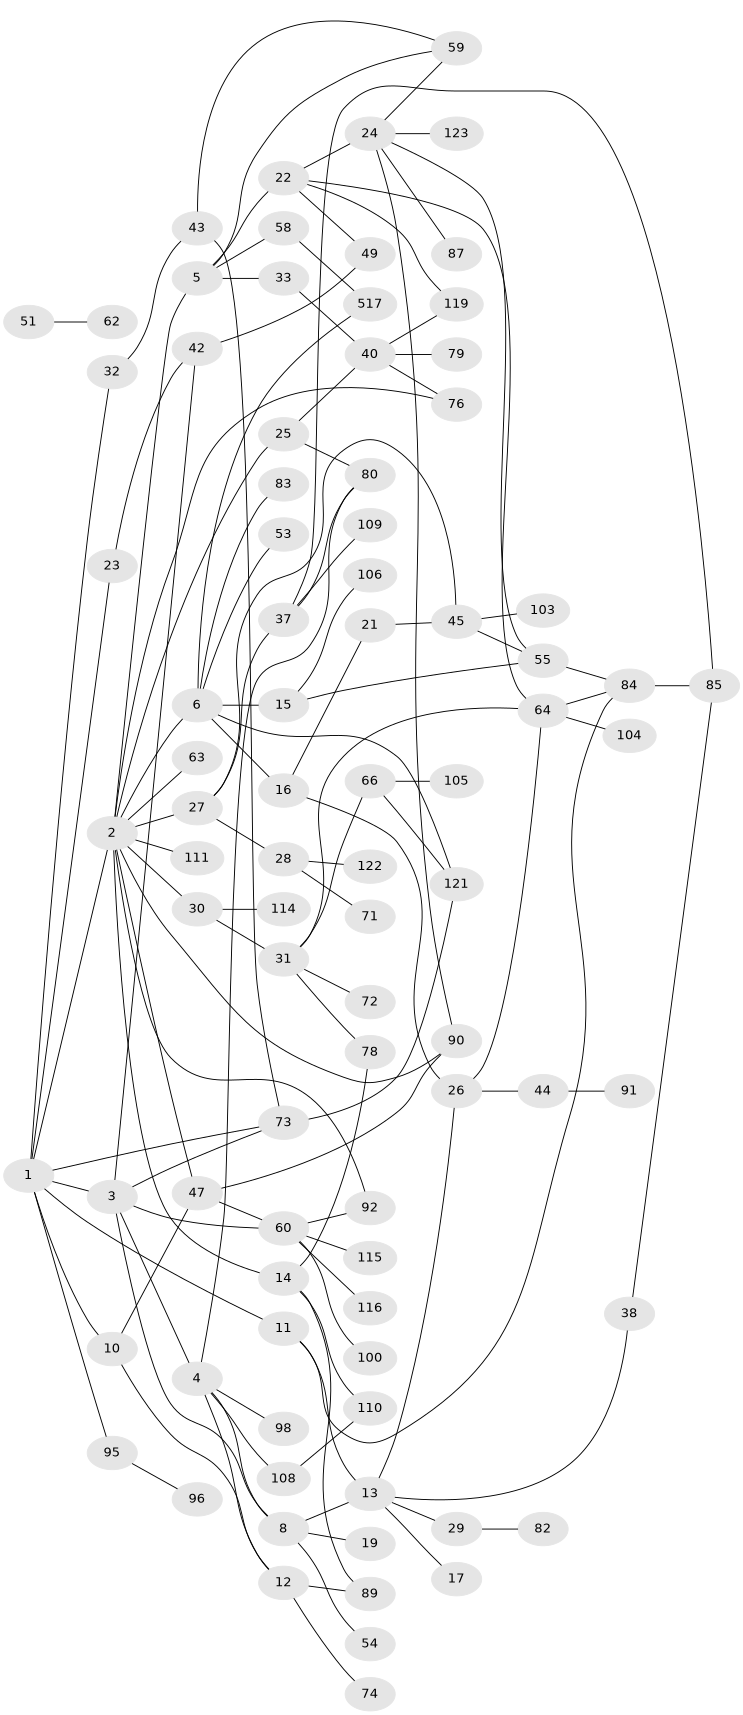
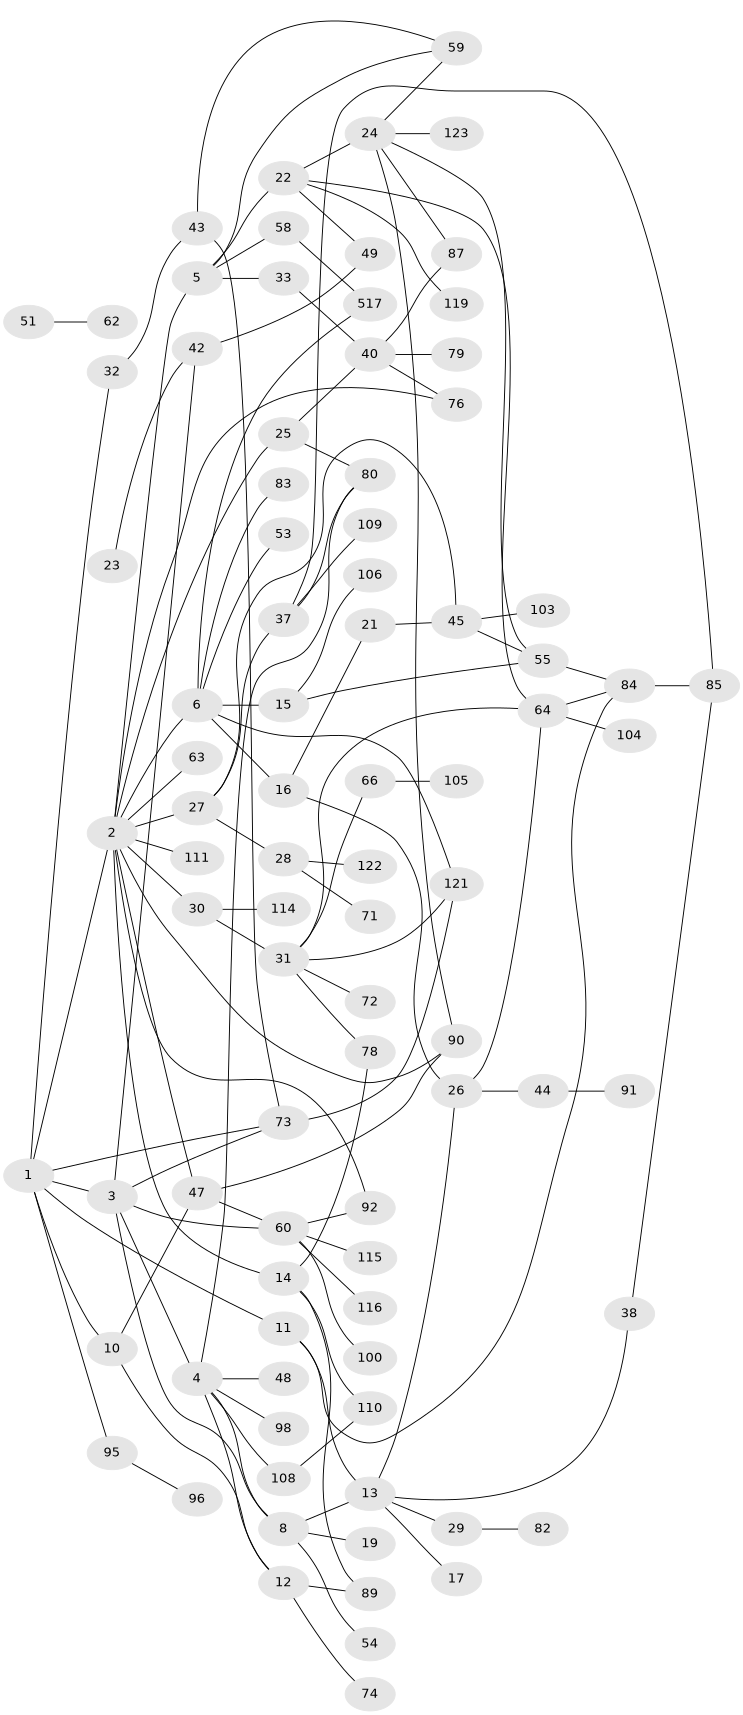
(415, 328) -> (413, 304)
(414, 832) -> (385, 947)
(71, 871) -> none
none -> (284, 1379)
